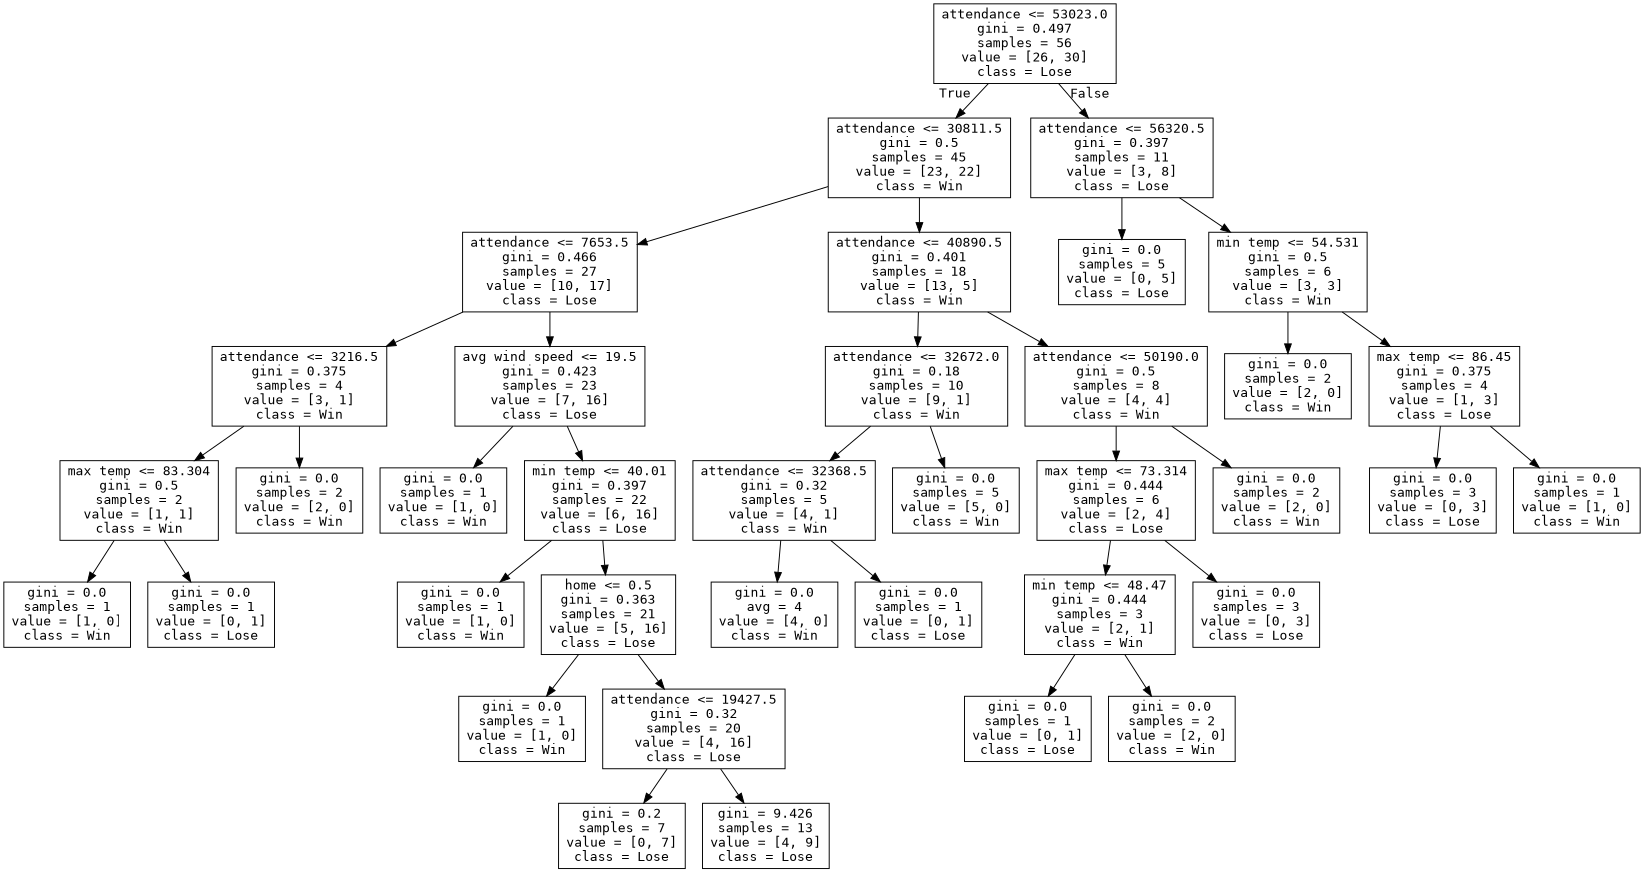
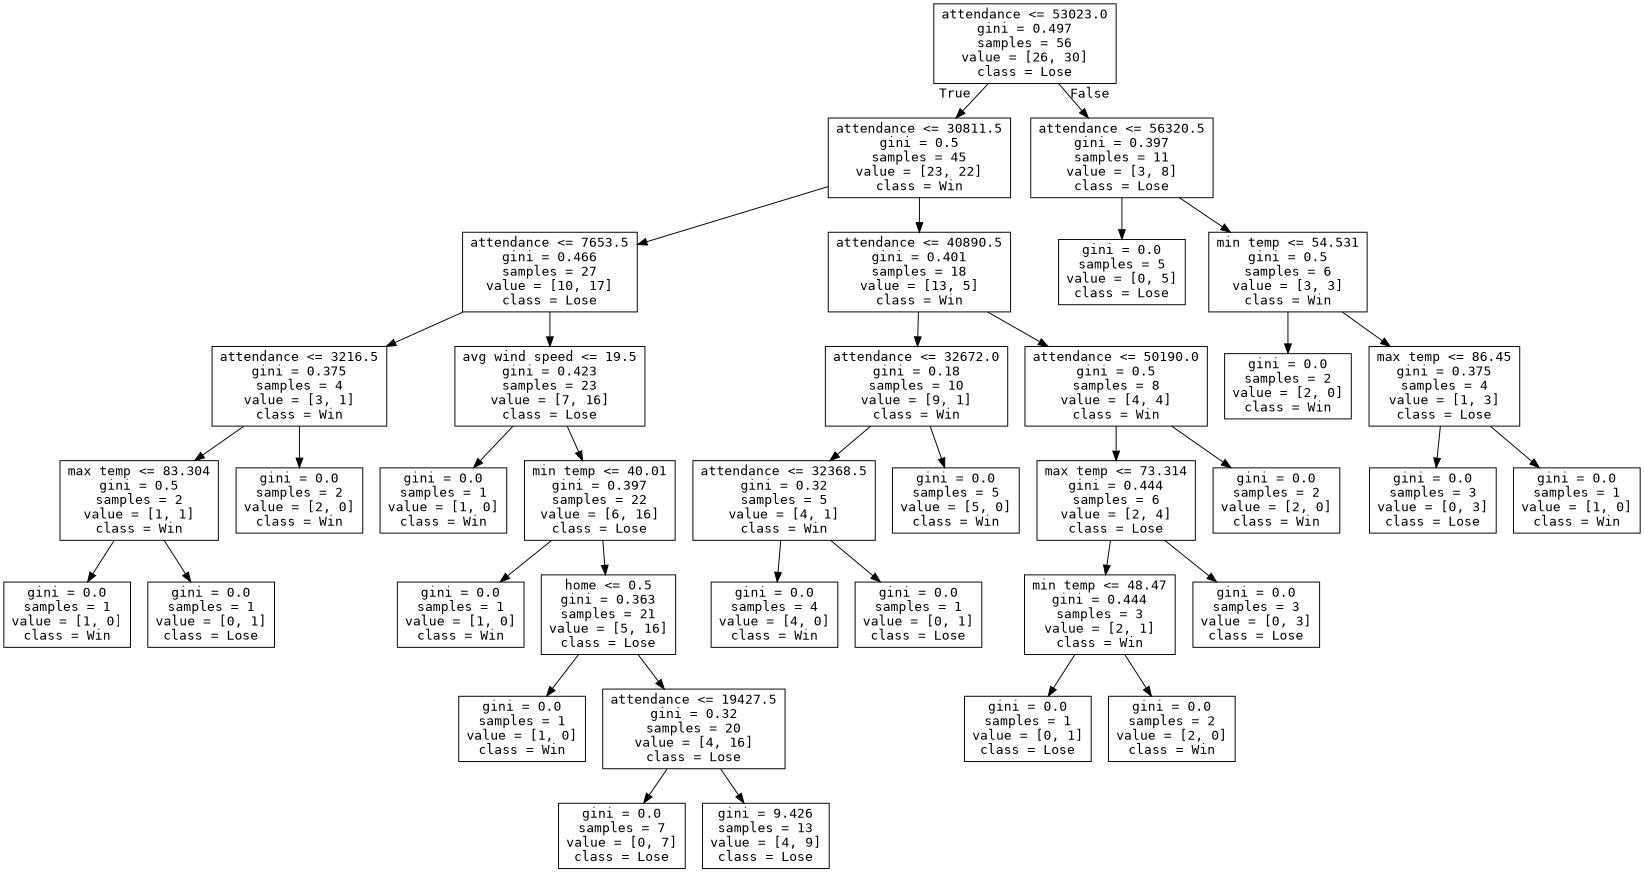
(774, 615) -> (774, 615)
(622, 836) -> (622, 836)
